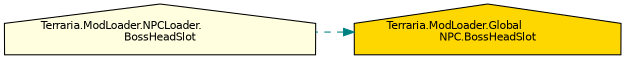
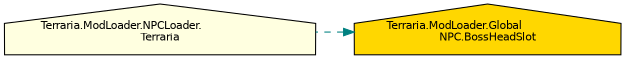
(160, 32) -> (160, 32)
